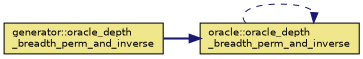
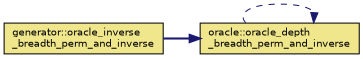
(84, 38) -> (84, 38)
